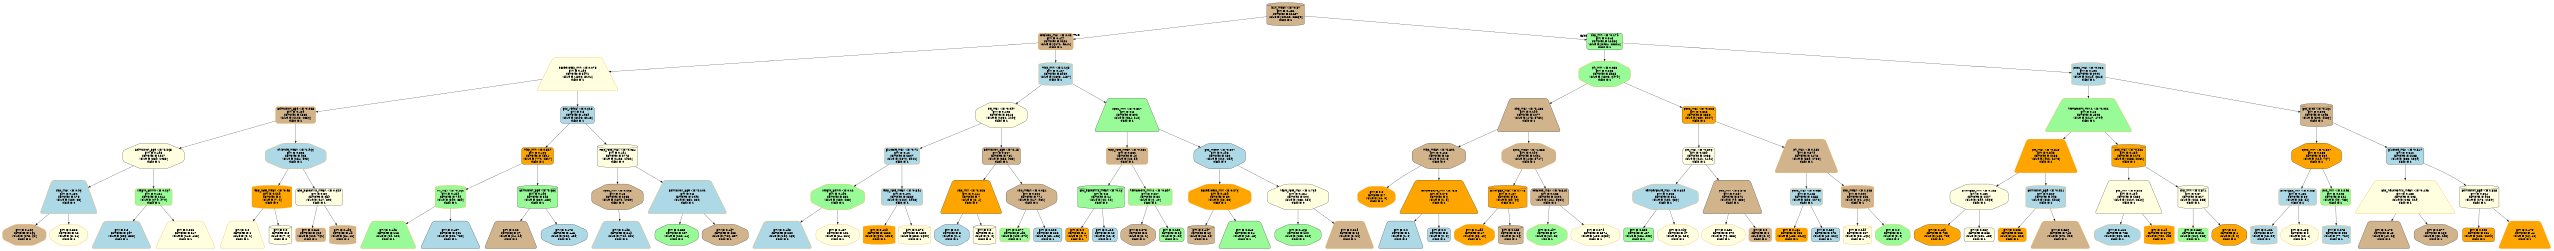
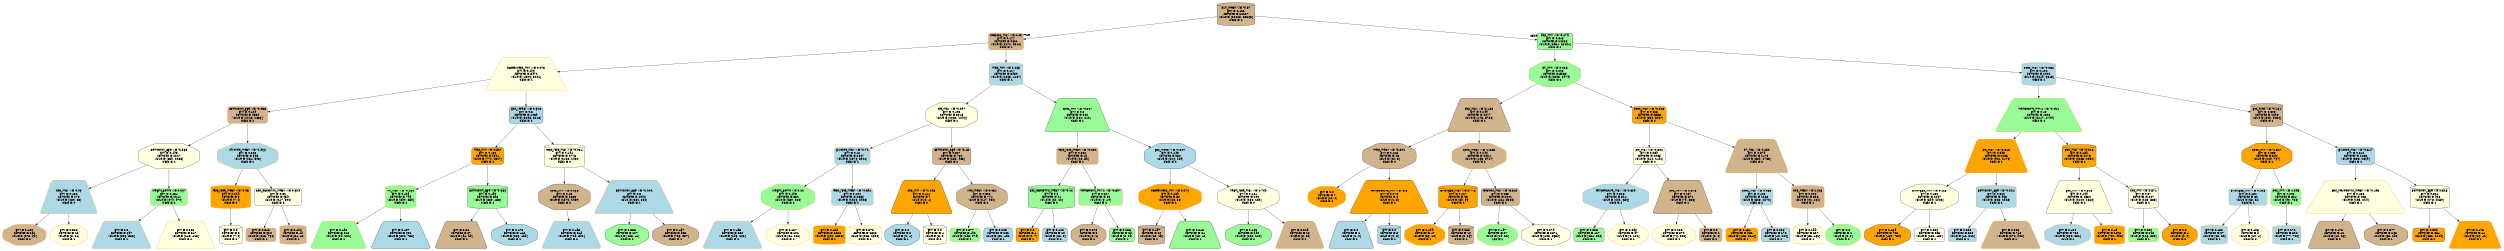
(242, 235) -> none
(1439, 235) -> (1389, 235)
(1595, 235) -> (1546, 235)
(2012, 235) -> (1963, 235)
(2117, 235) -> (2068, 235)
